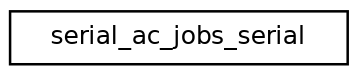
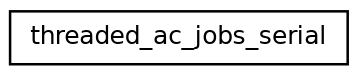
(179, 38) -> (179, 38)
